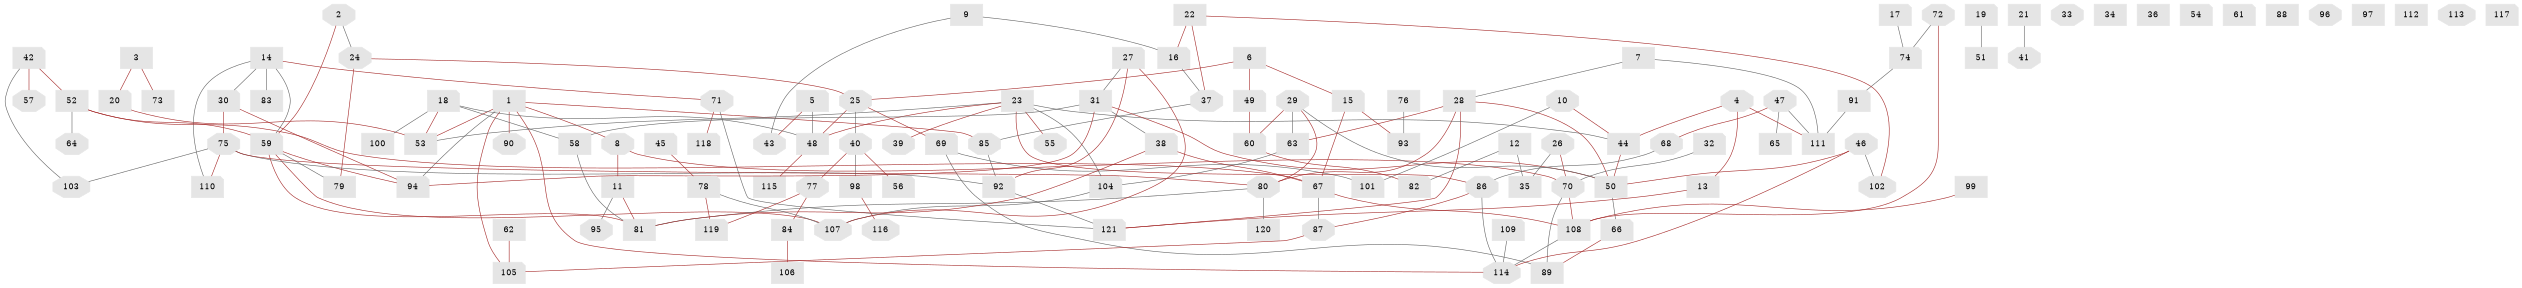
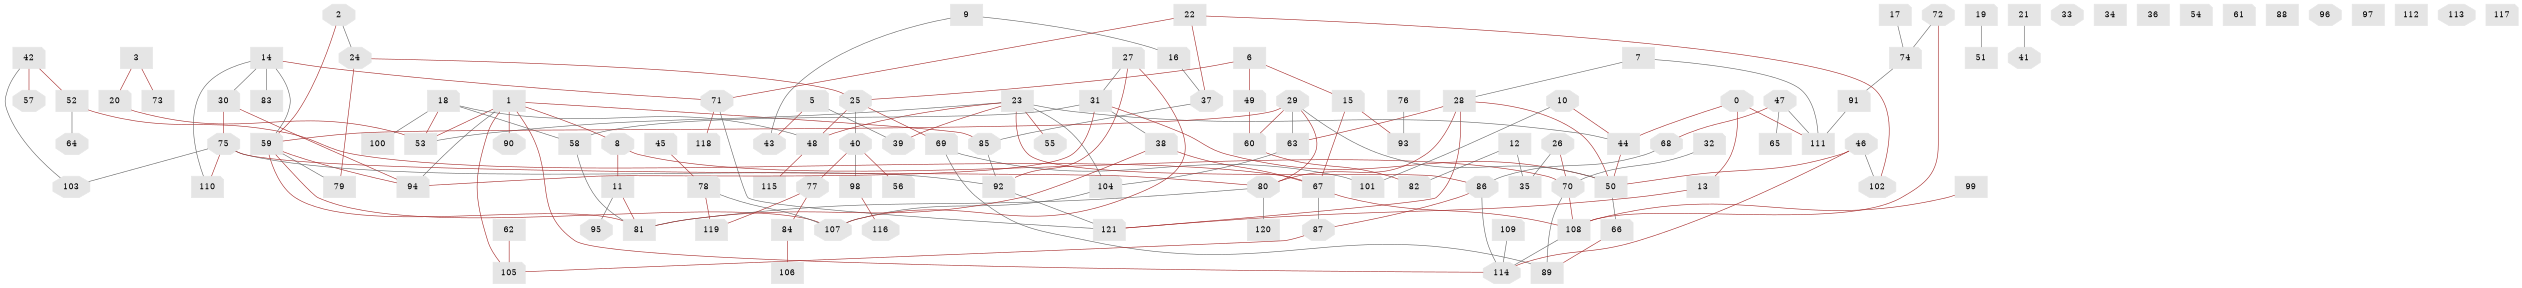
(1182, 36) -> (953, 58)
(1737, 101) -> (1737, 101)
(169, 122) -> (807, 129)
(813, 125) -> (857, 123)
